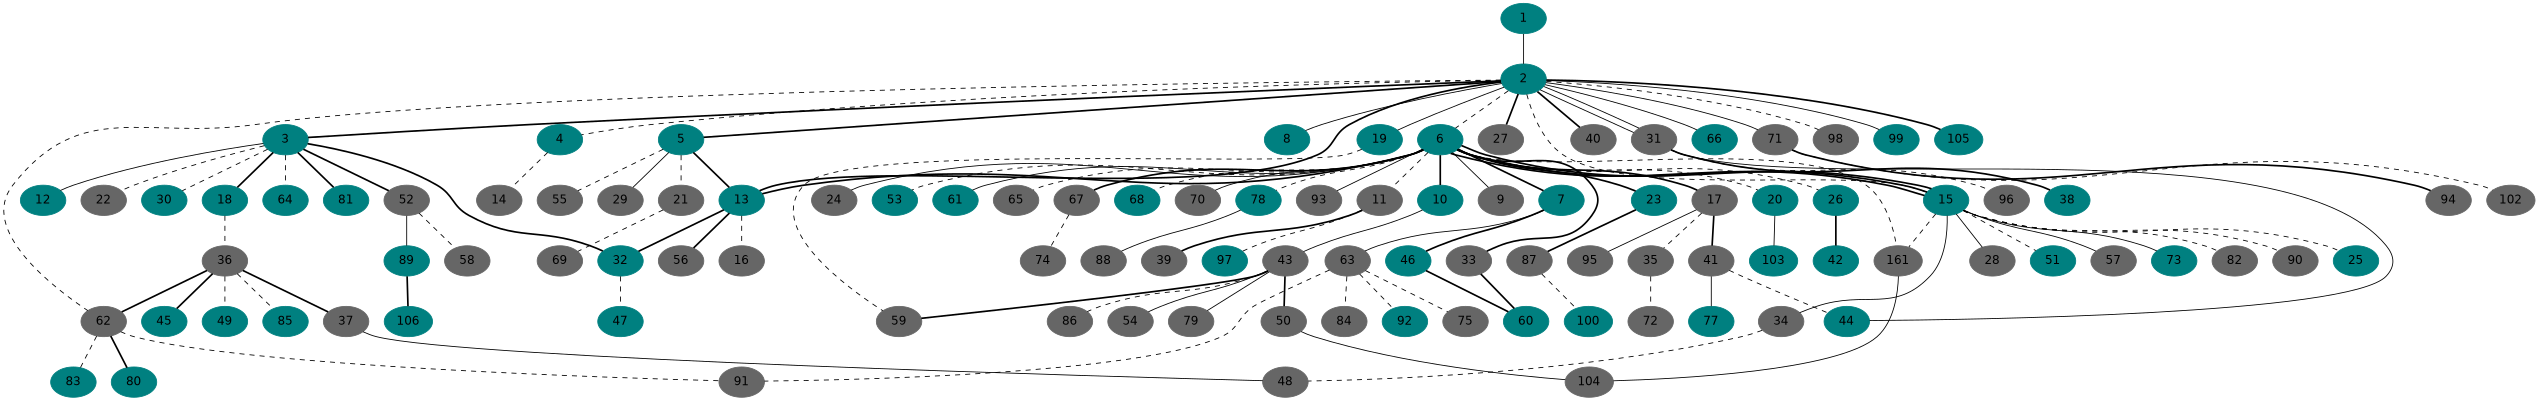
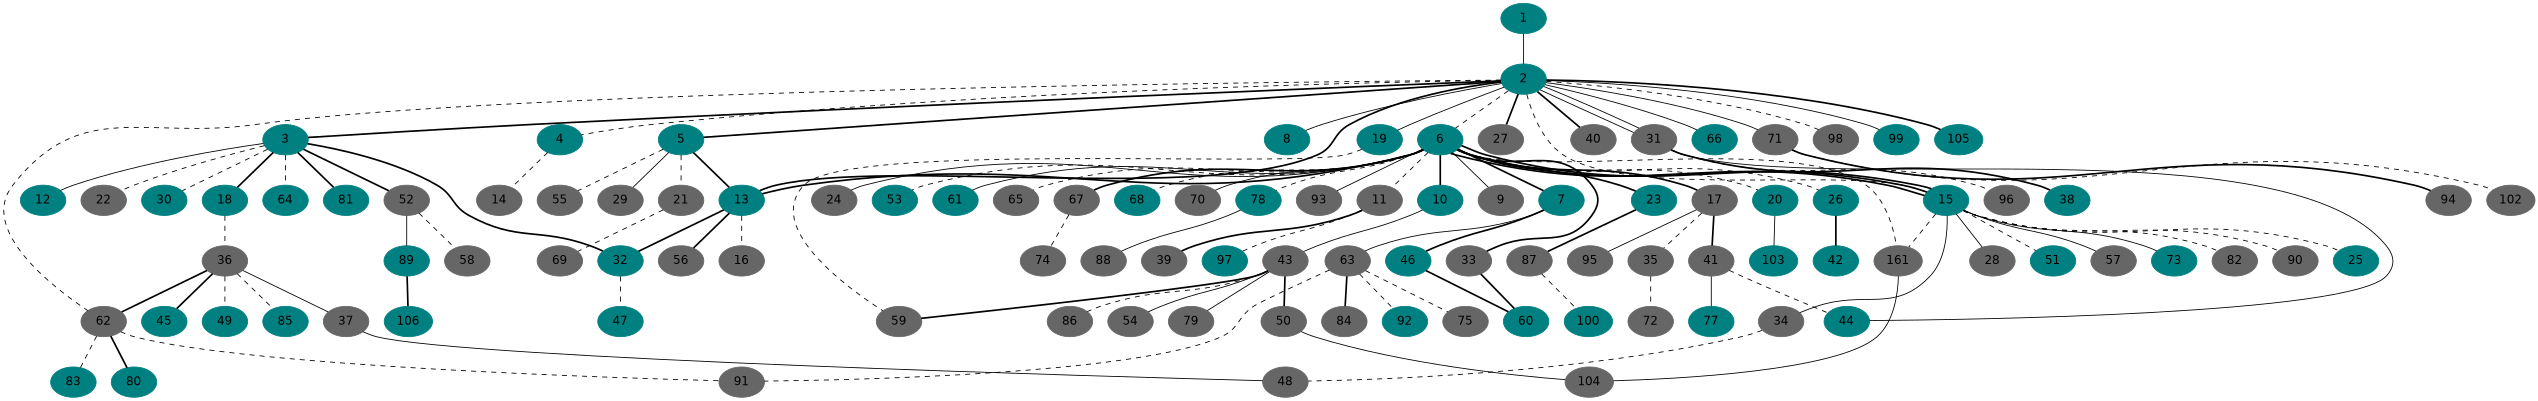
(285, 291) -> (285, 291)
(1346, 291) -> (1346, 291)
